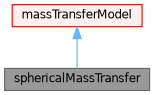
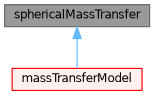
(77, 53) -> (77, 53)
